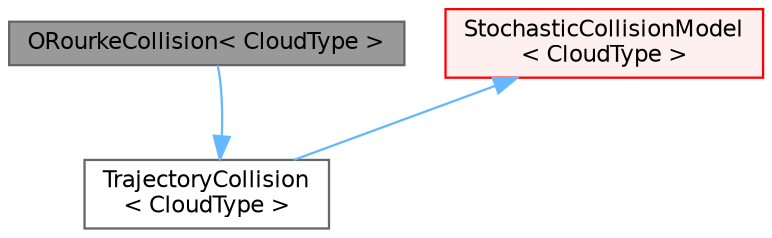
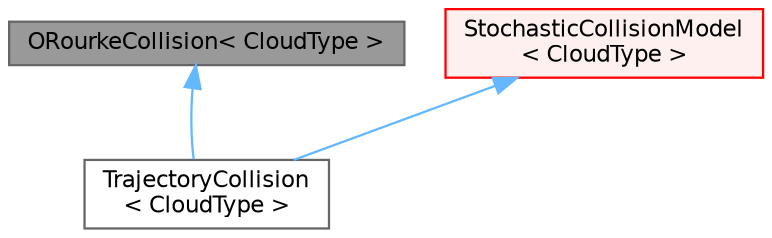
(222, 100) -> (191, 124)
